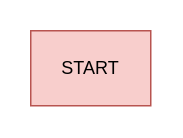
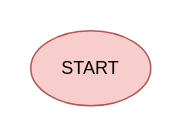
(91, 68) -> (91, 68)
